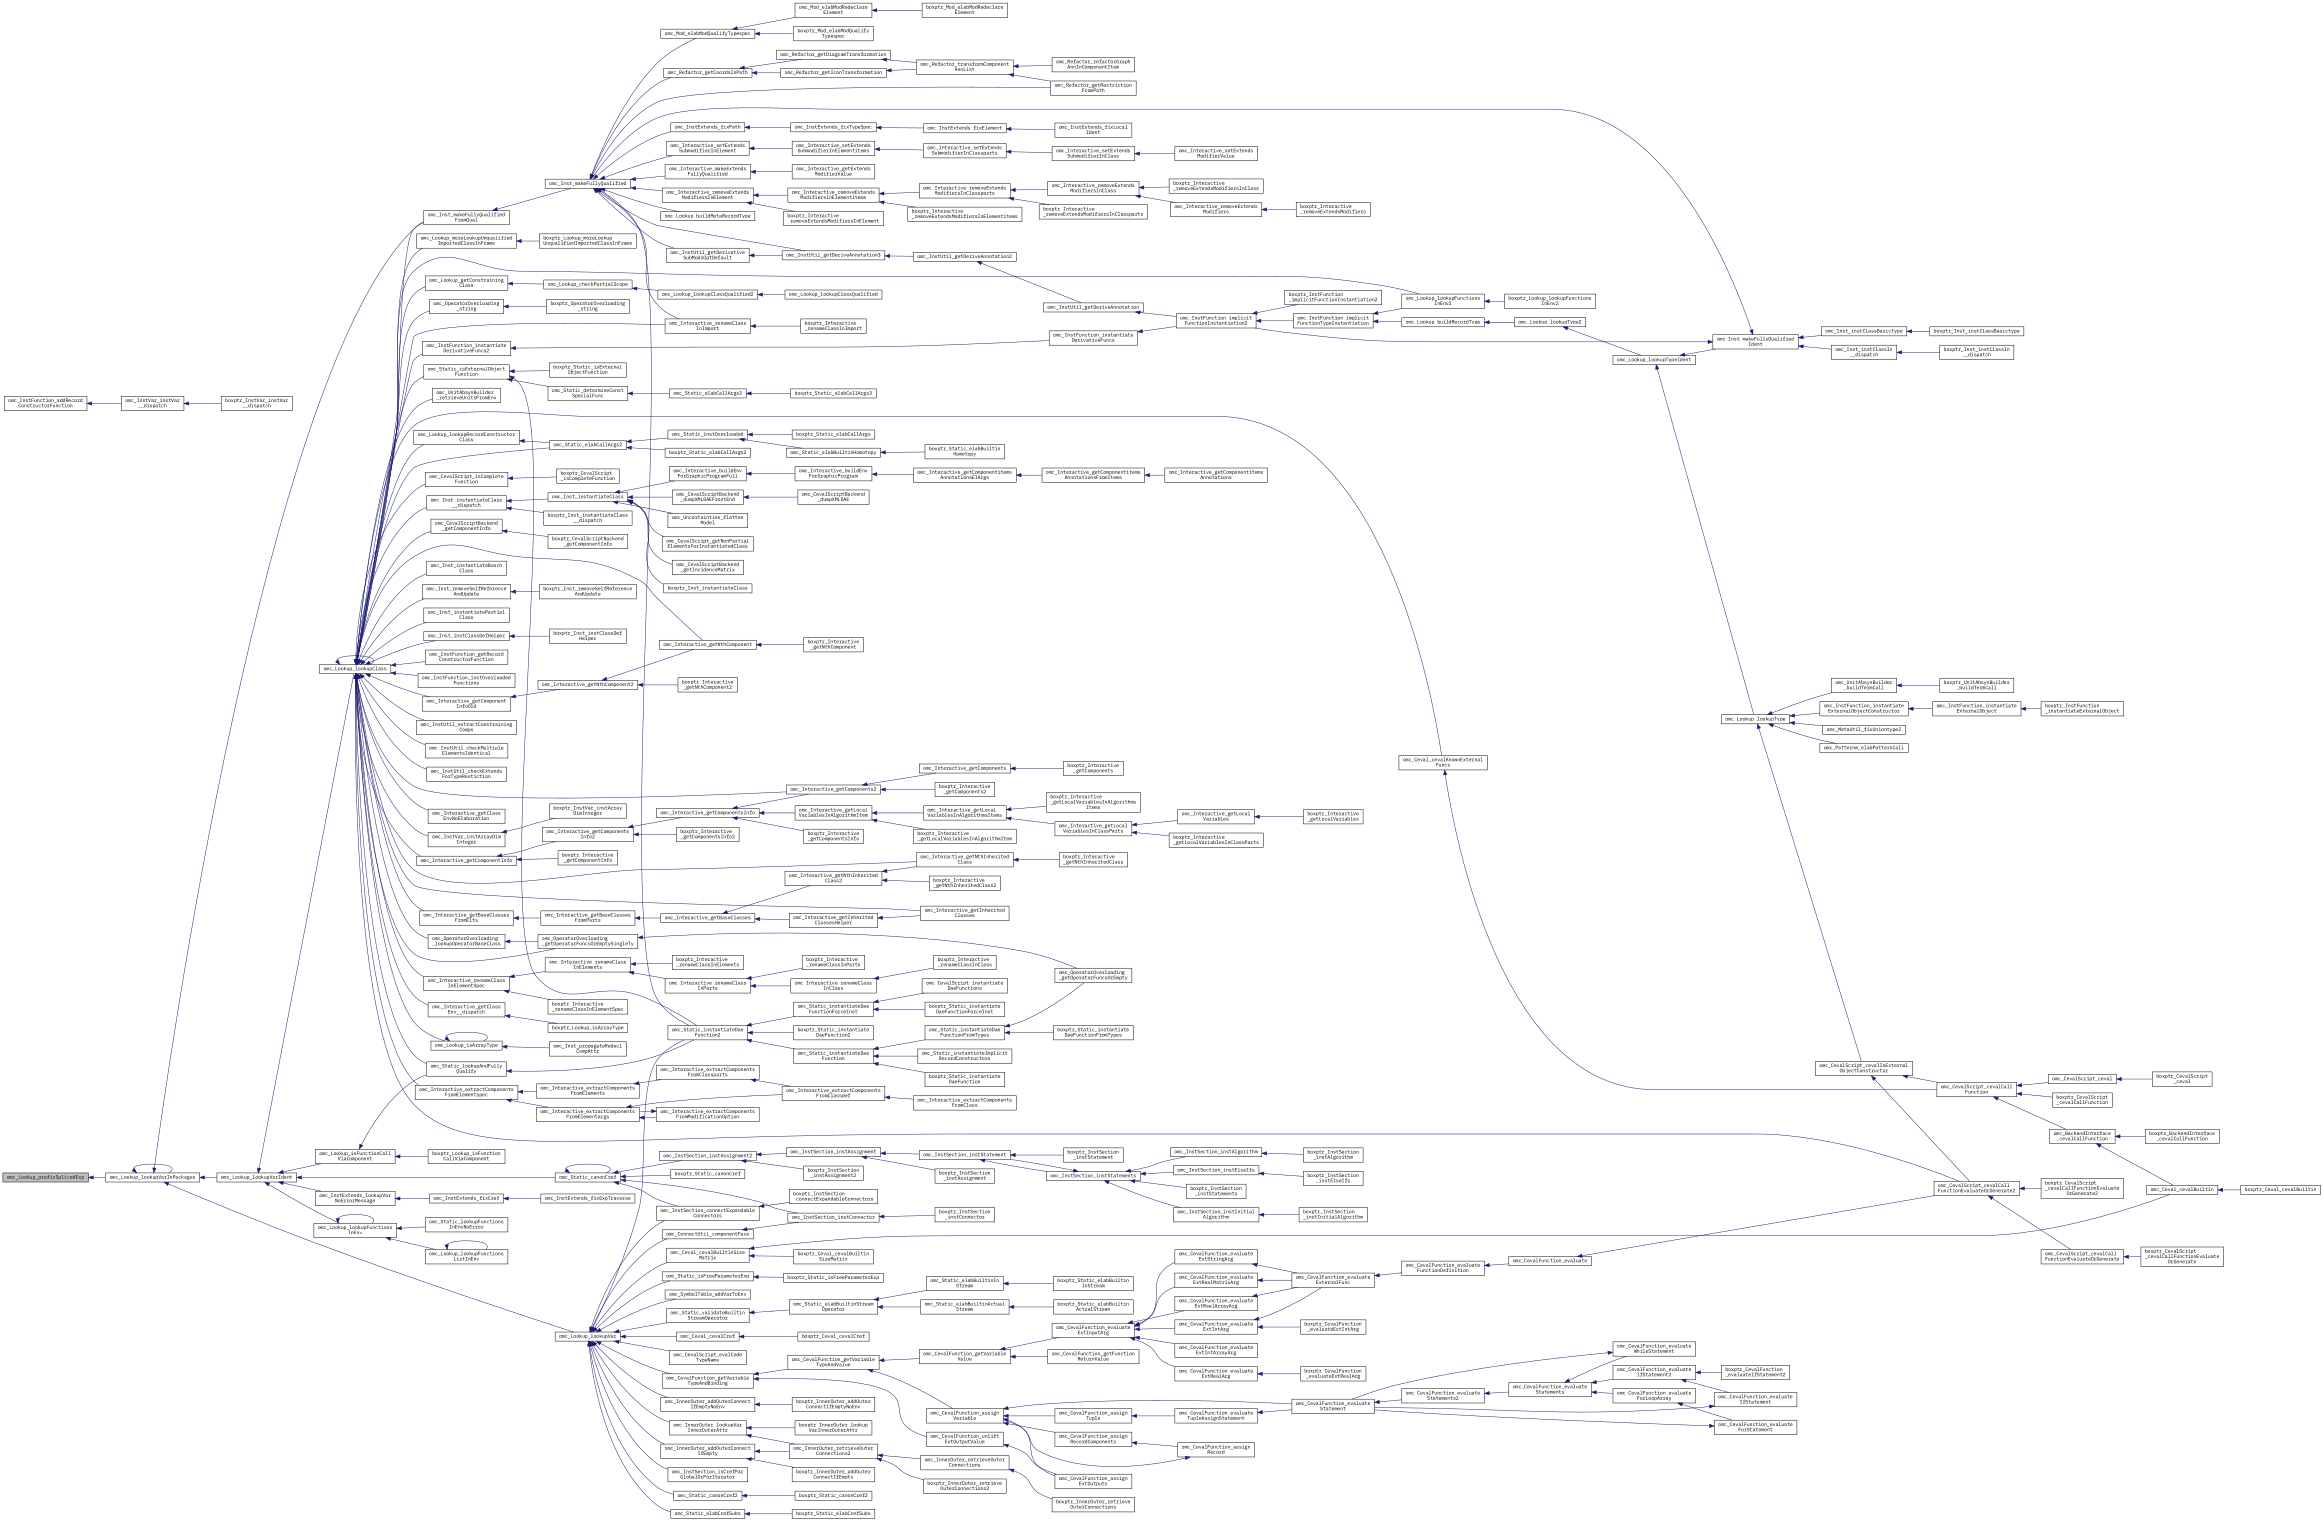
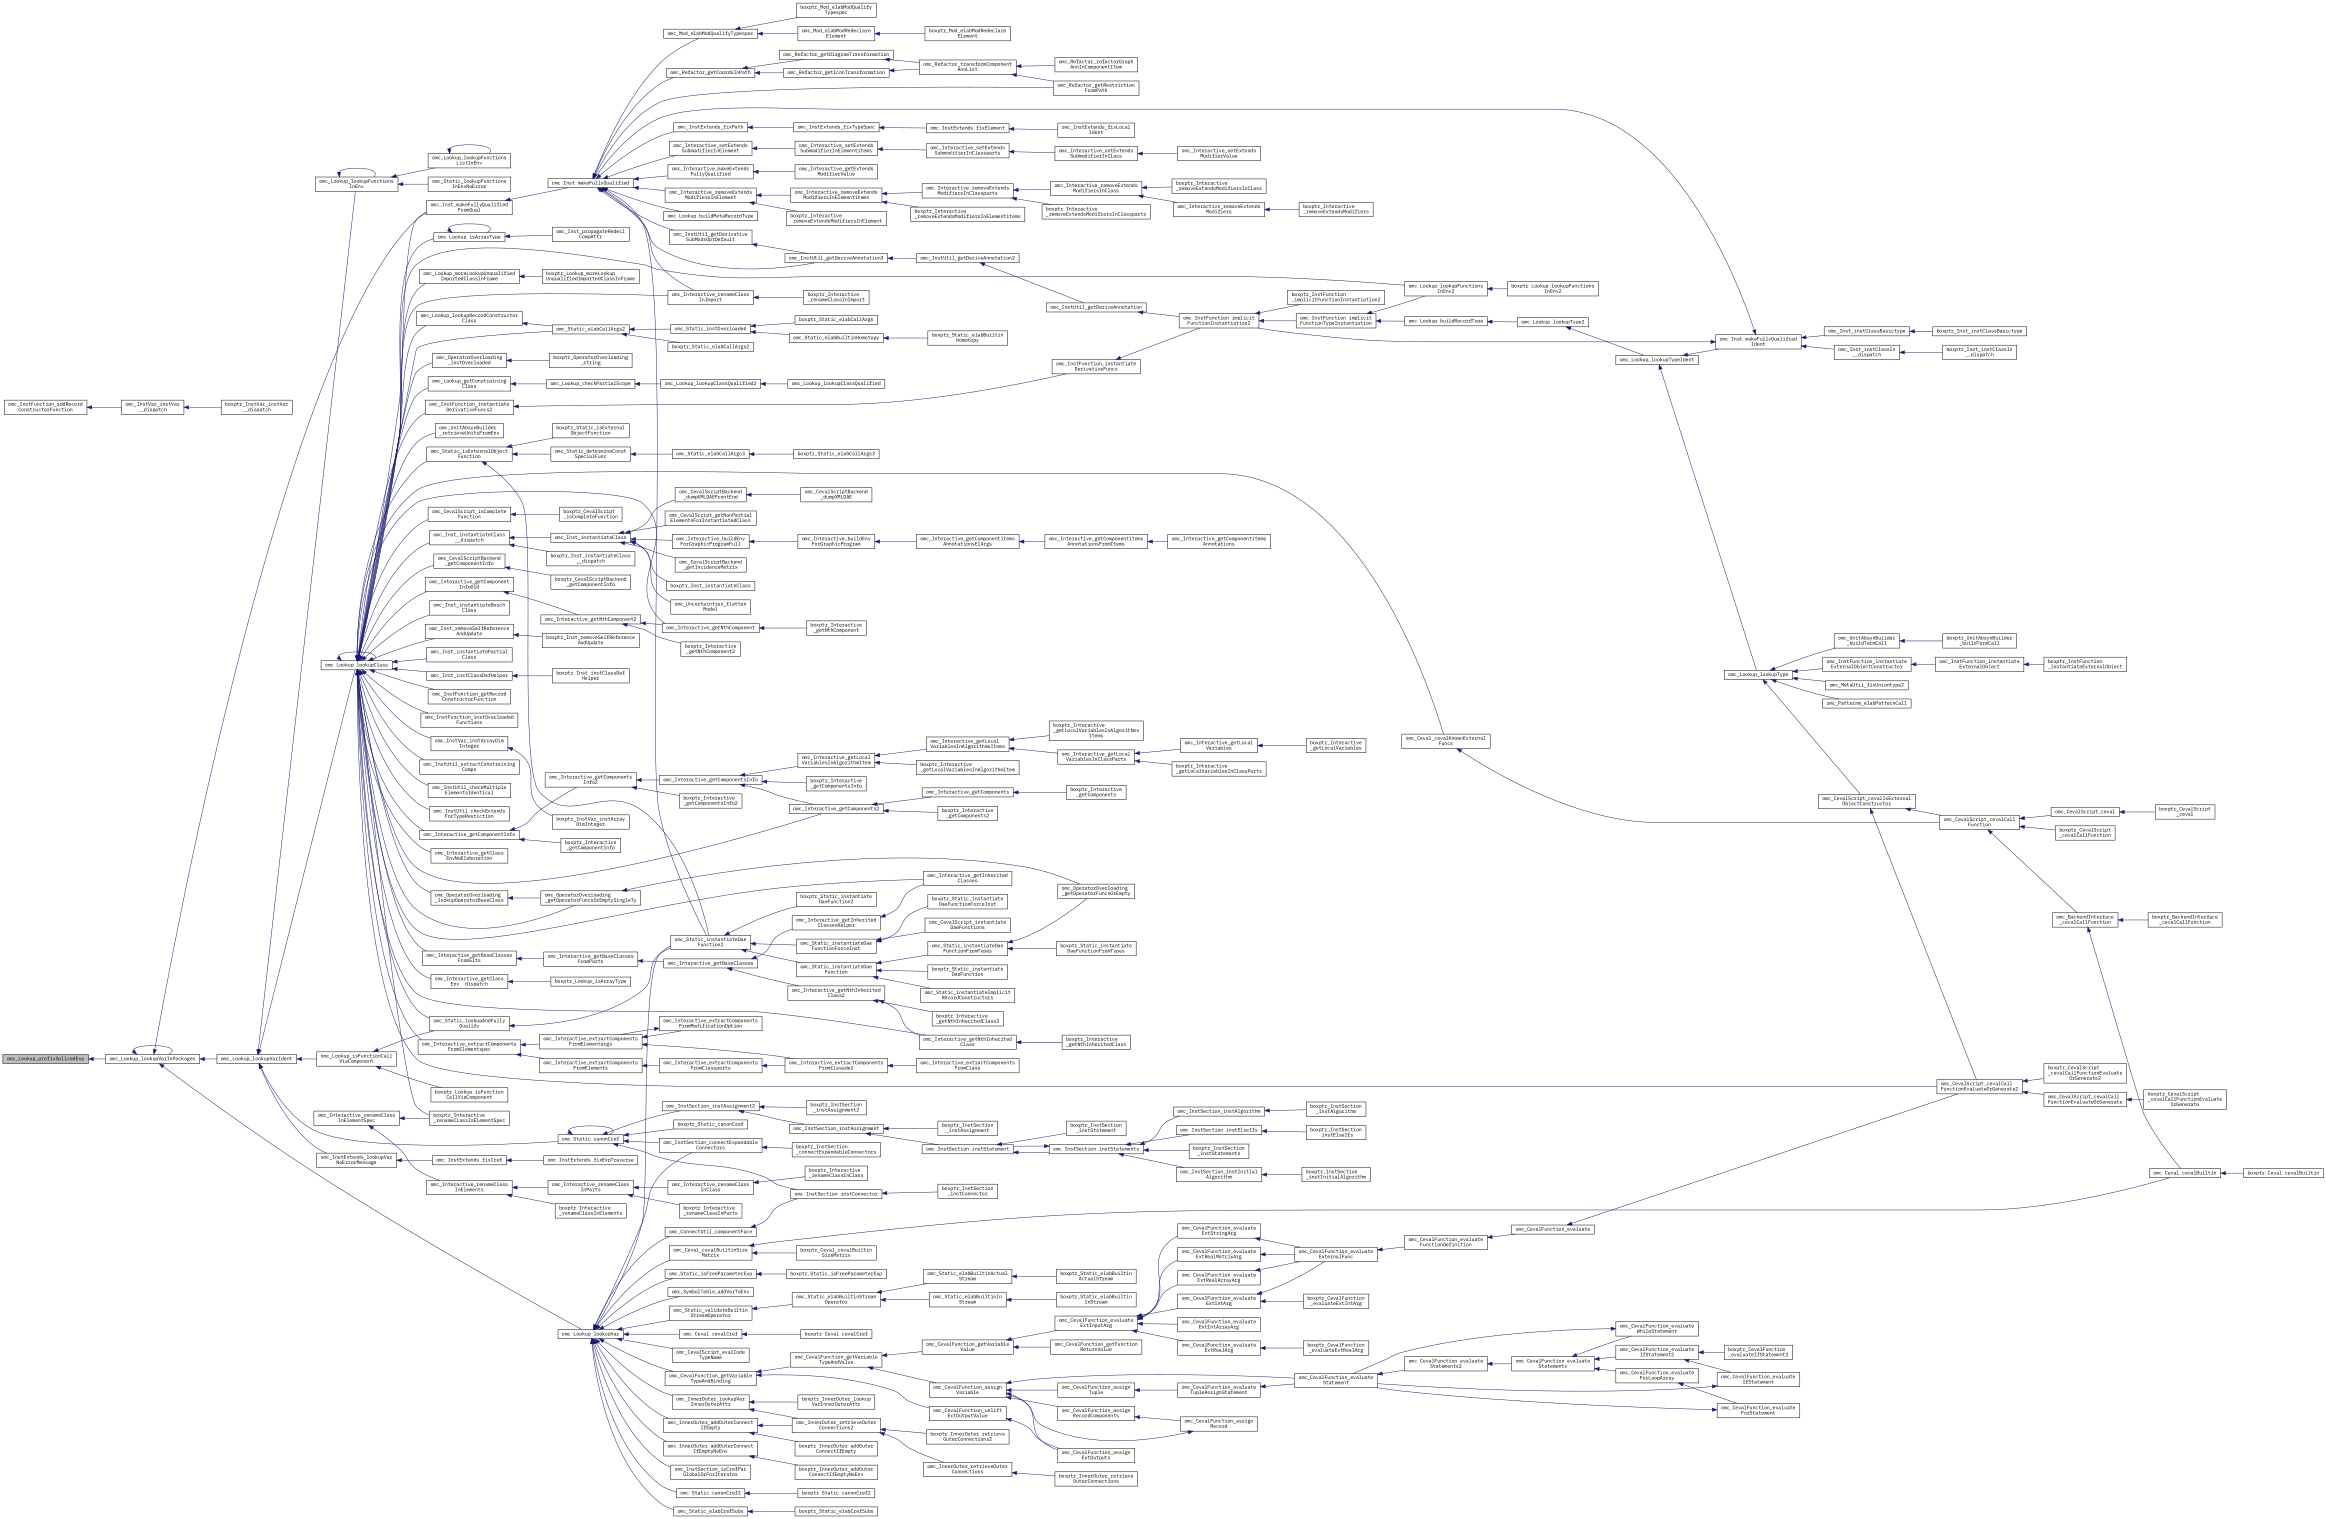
(467, 306) -> (469, 360)
(372, 833) -> (383, 899)
